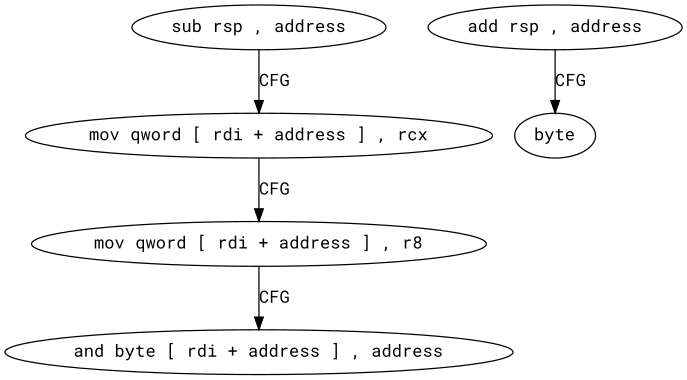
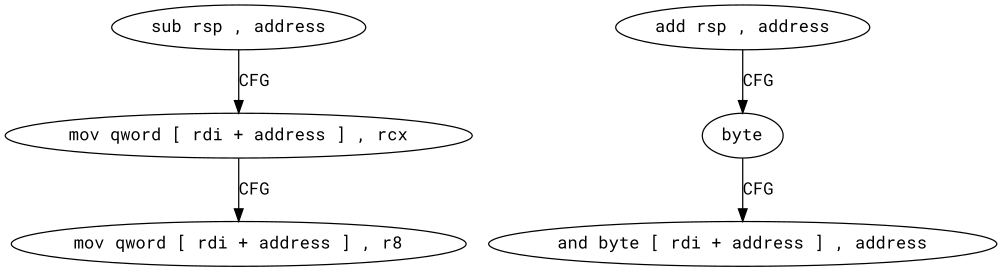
(259, 292) -> (743, 184)
